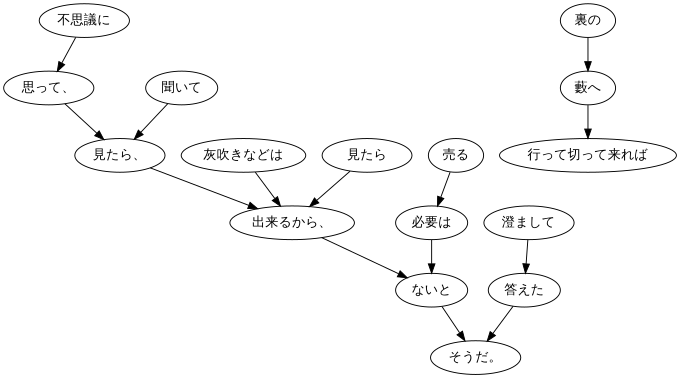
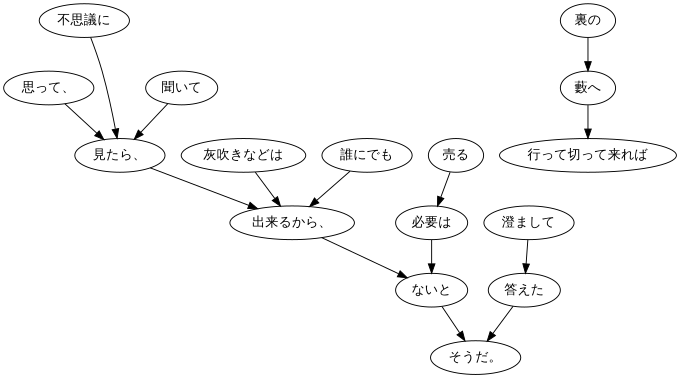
(69, 50) -> (105, 83)
(367, 155) -> (367, 155)
